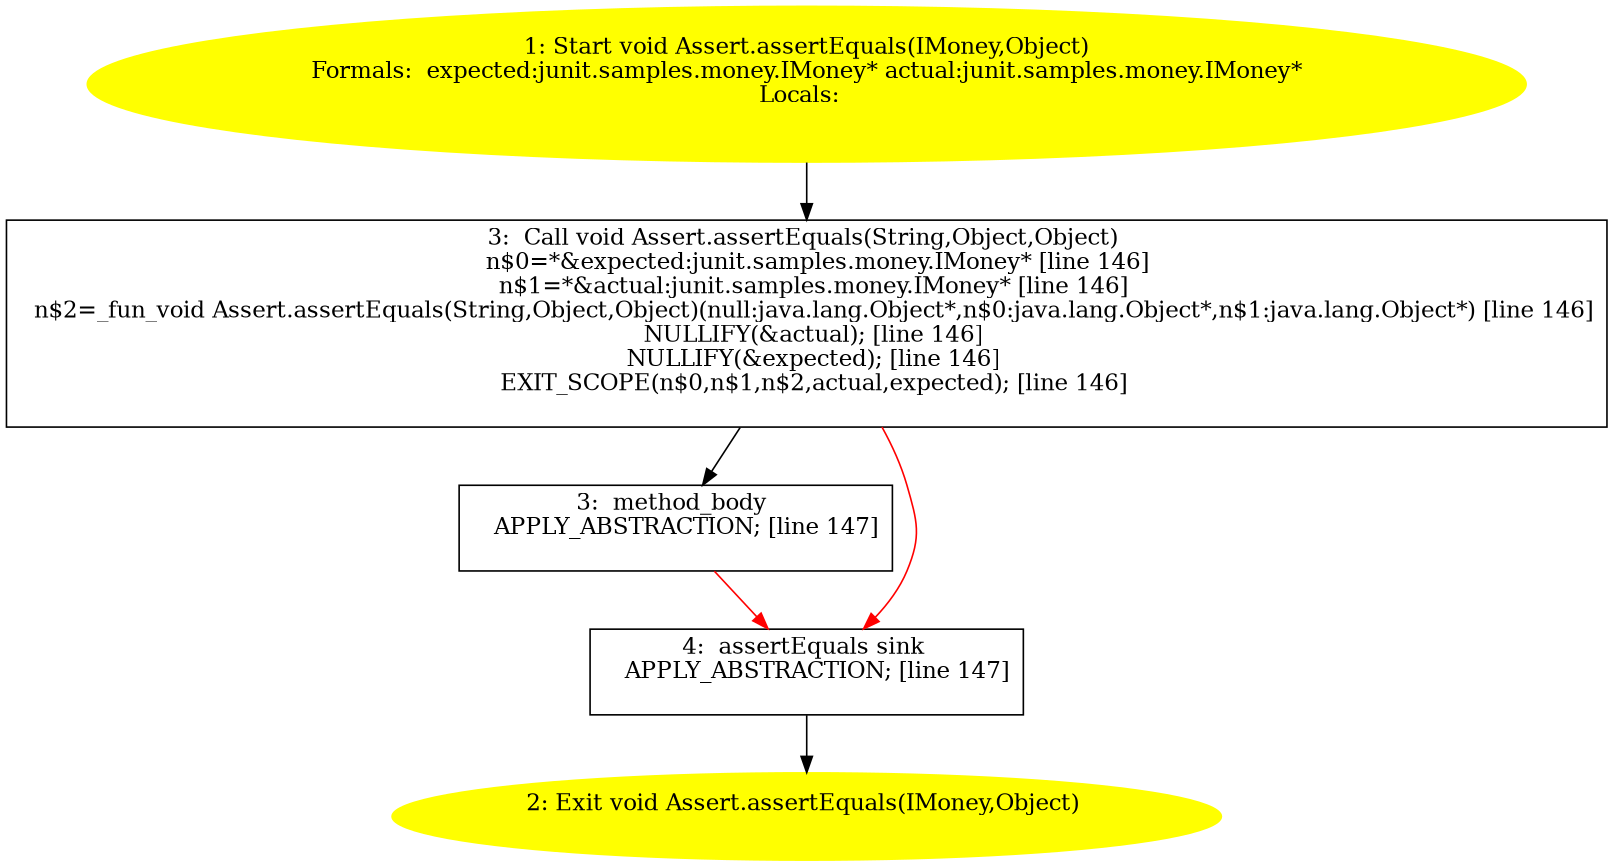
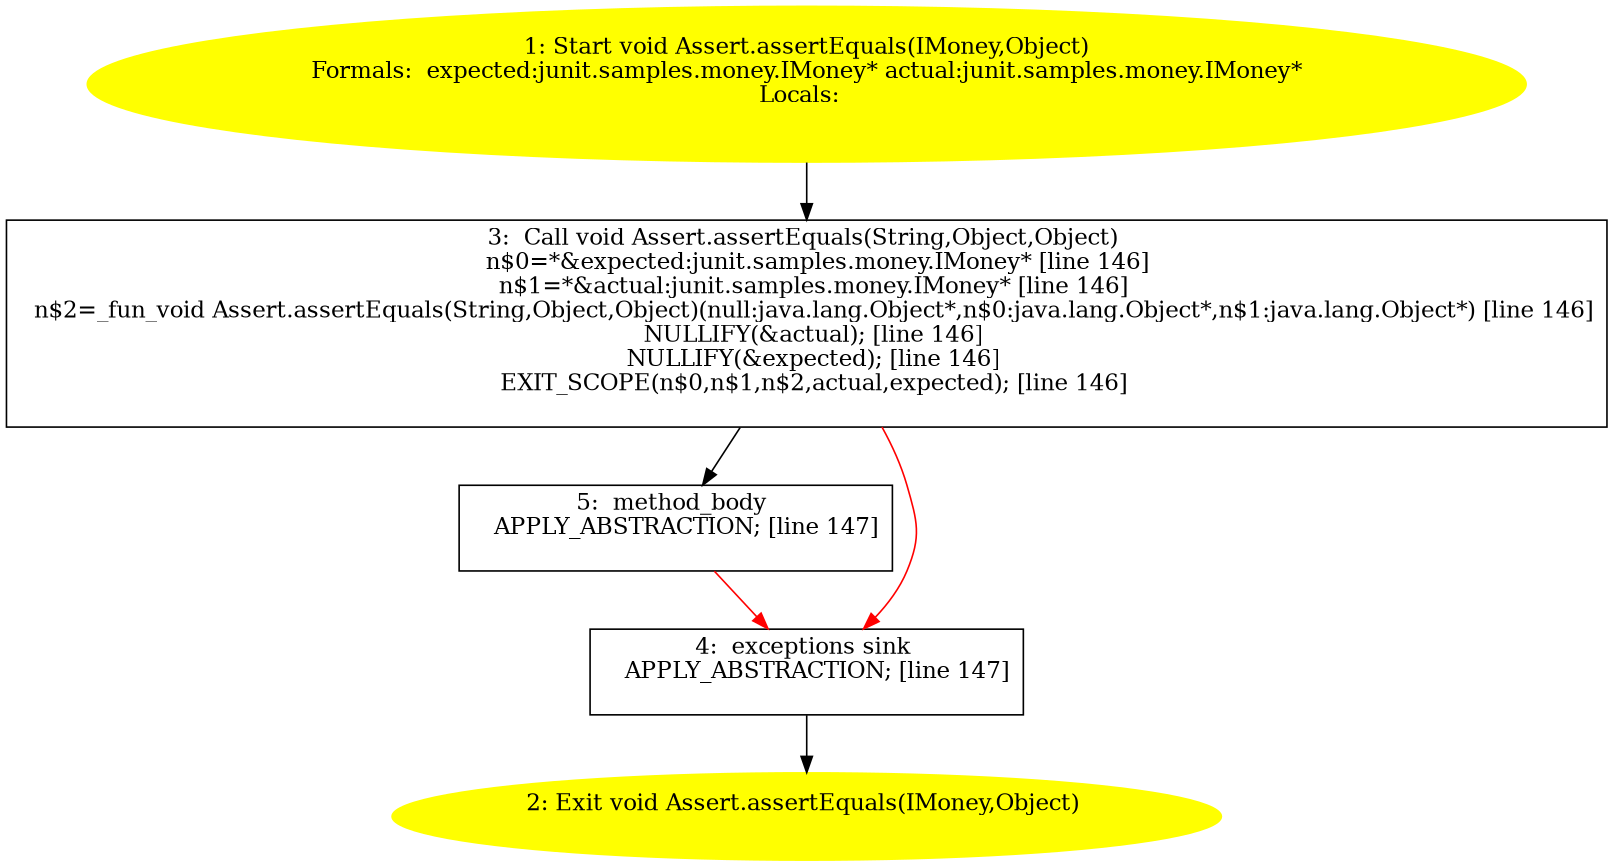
(676, 528) -> (676, 528)
(807, 672) -> (807, 672)
